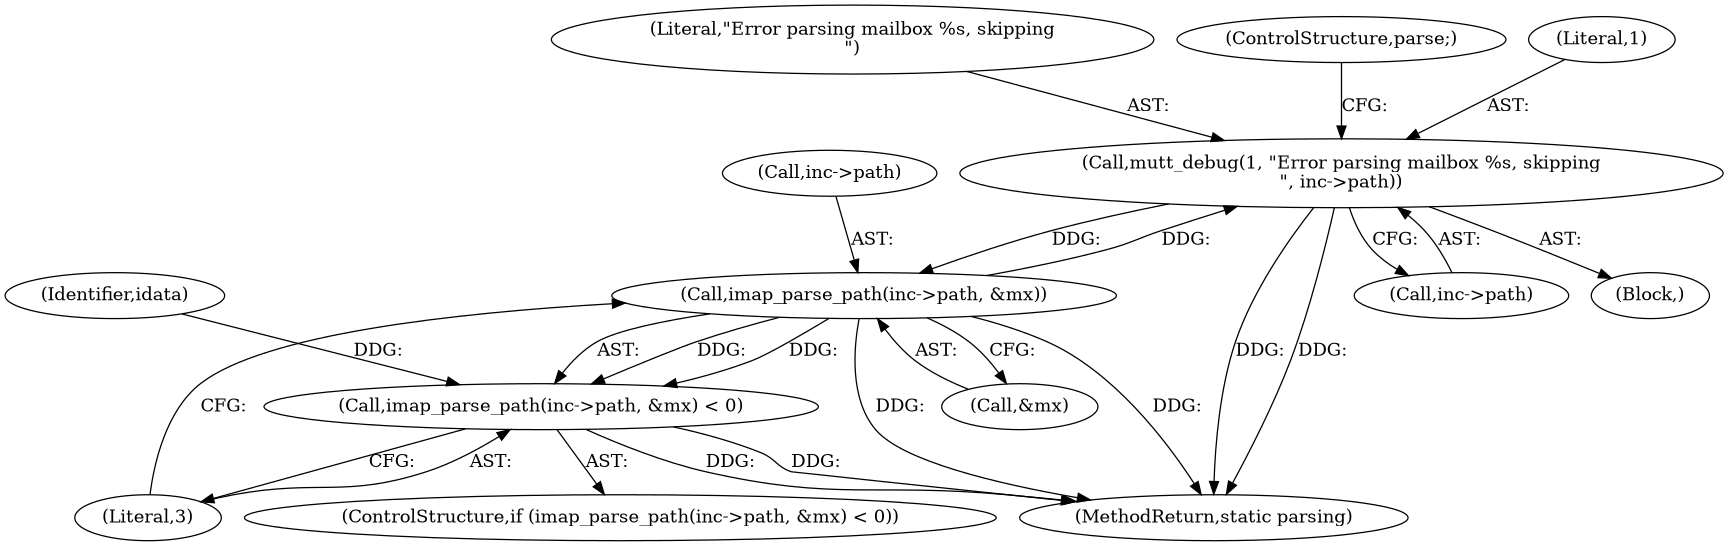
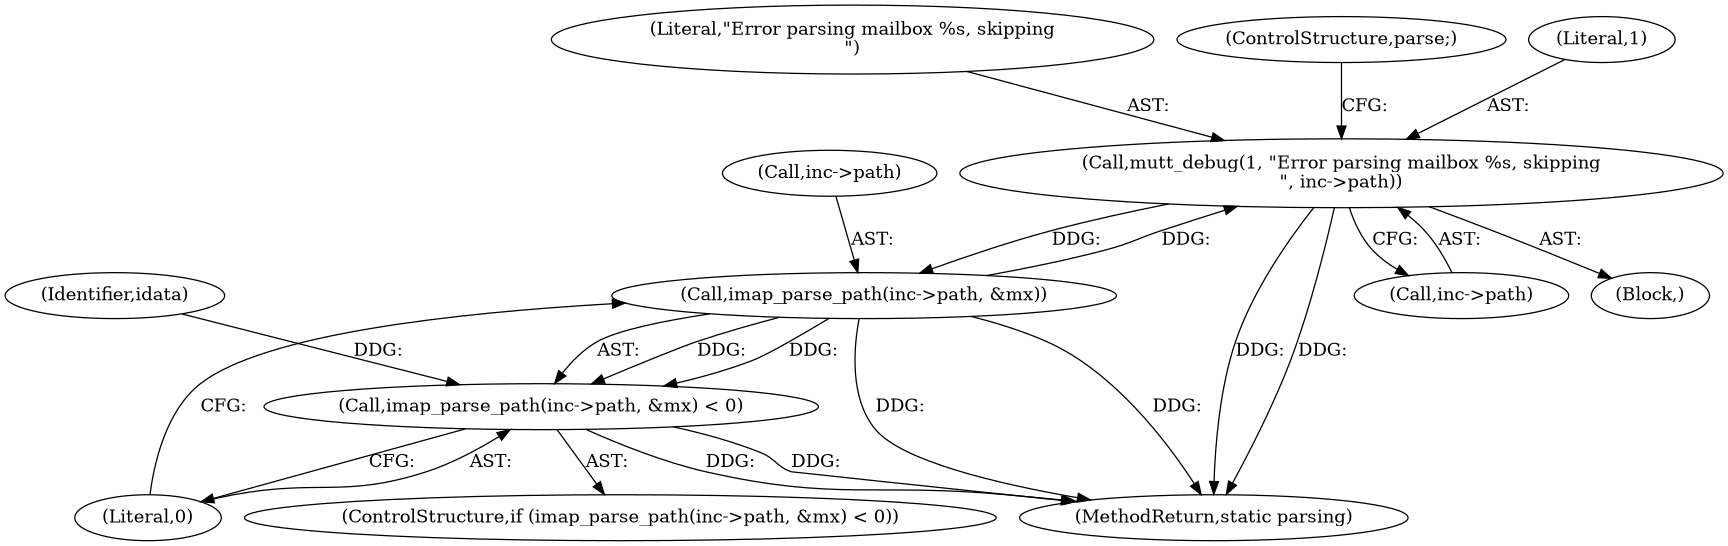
(1020, 407) -> none
(148, 518) -> (148, 518)
